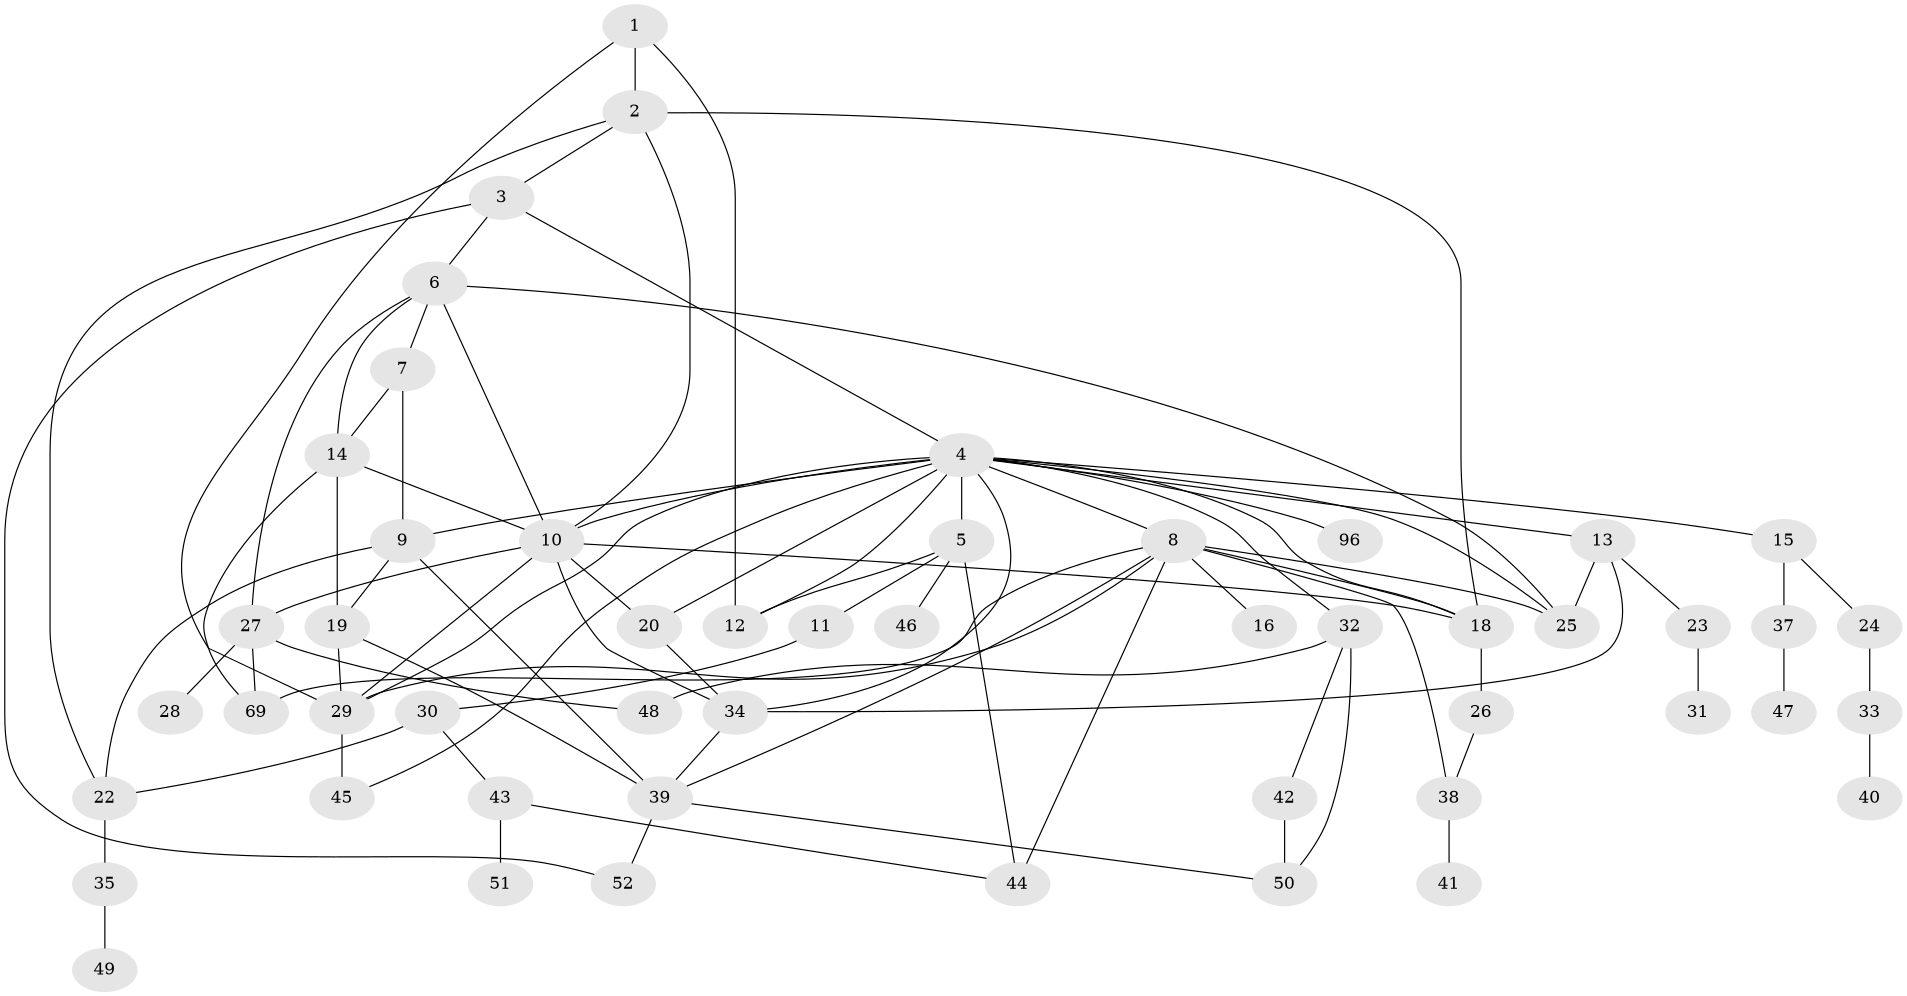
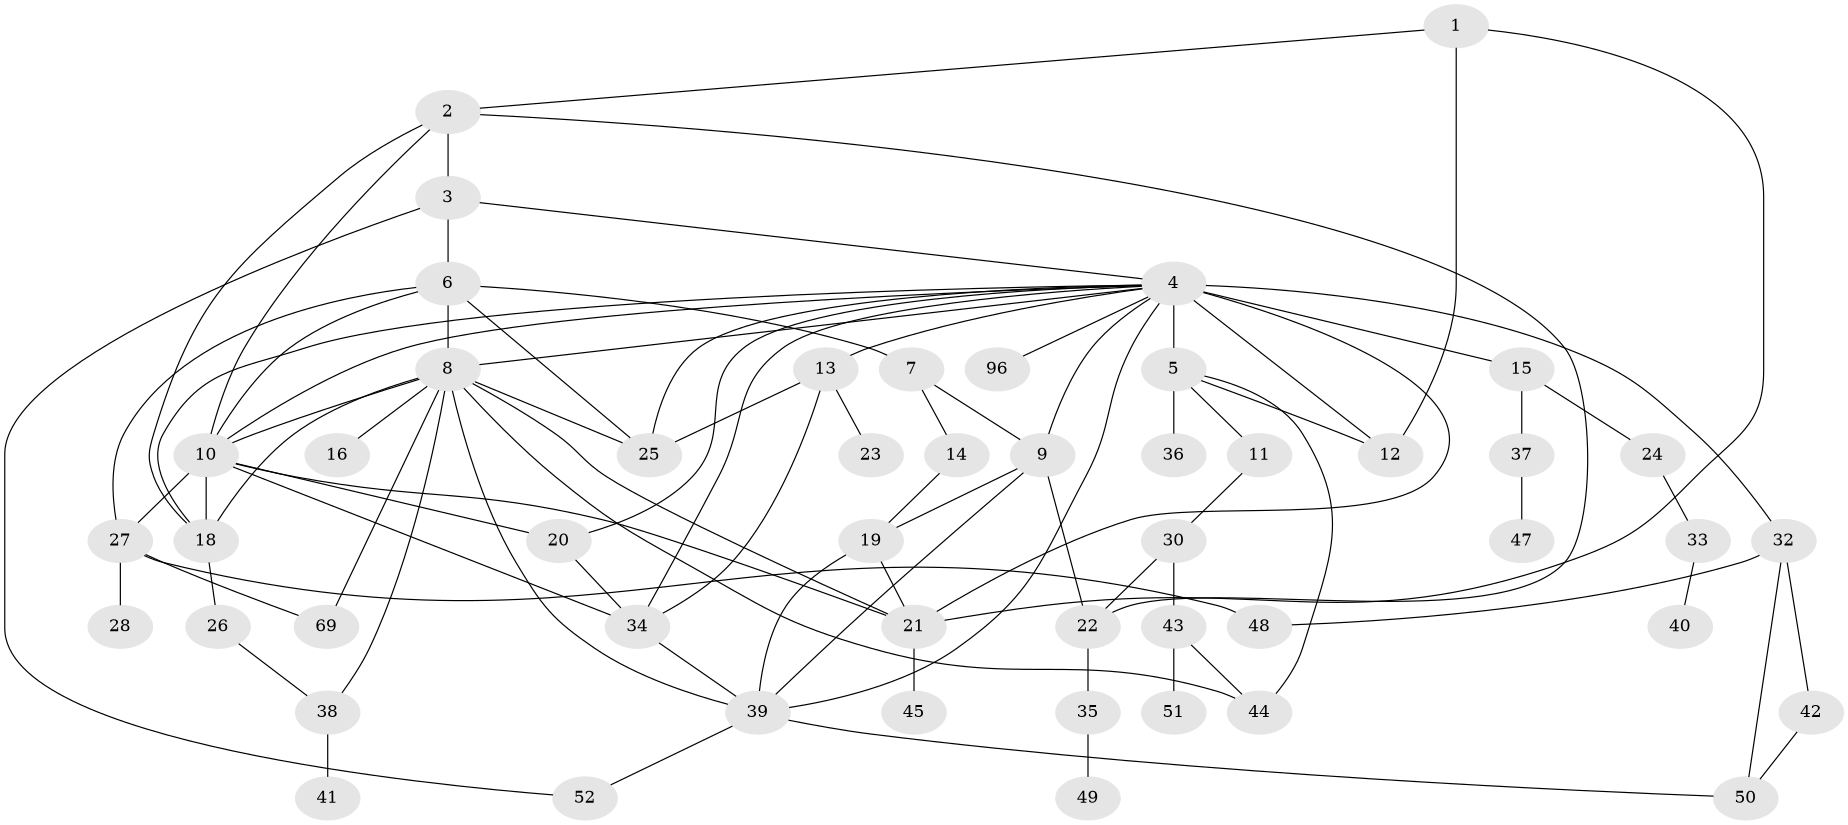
(356, 355) -> (448, 330)
(444, 498) -> (311, 414)
(225, 572) -> none
(629, 589) -> (1051, 543)
(907, 627) -> (1174, 455)
(342, 713) -> (914, 627)
(1698, 713) -> none
